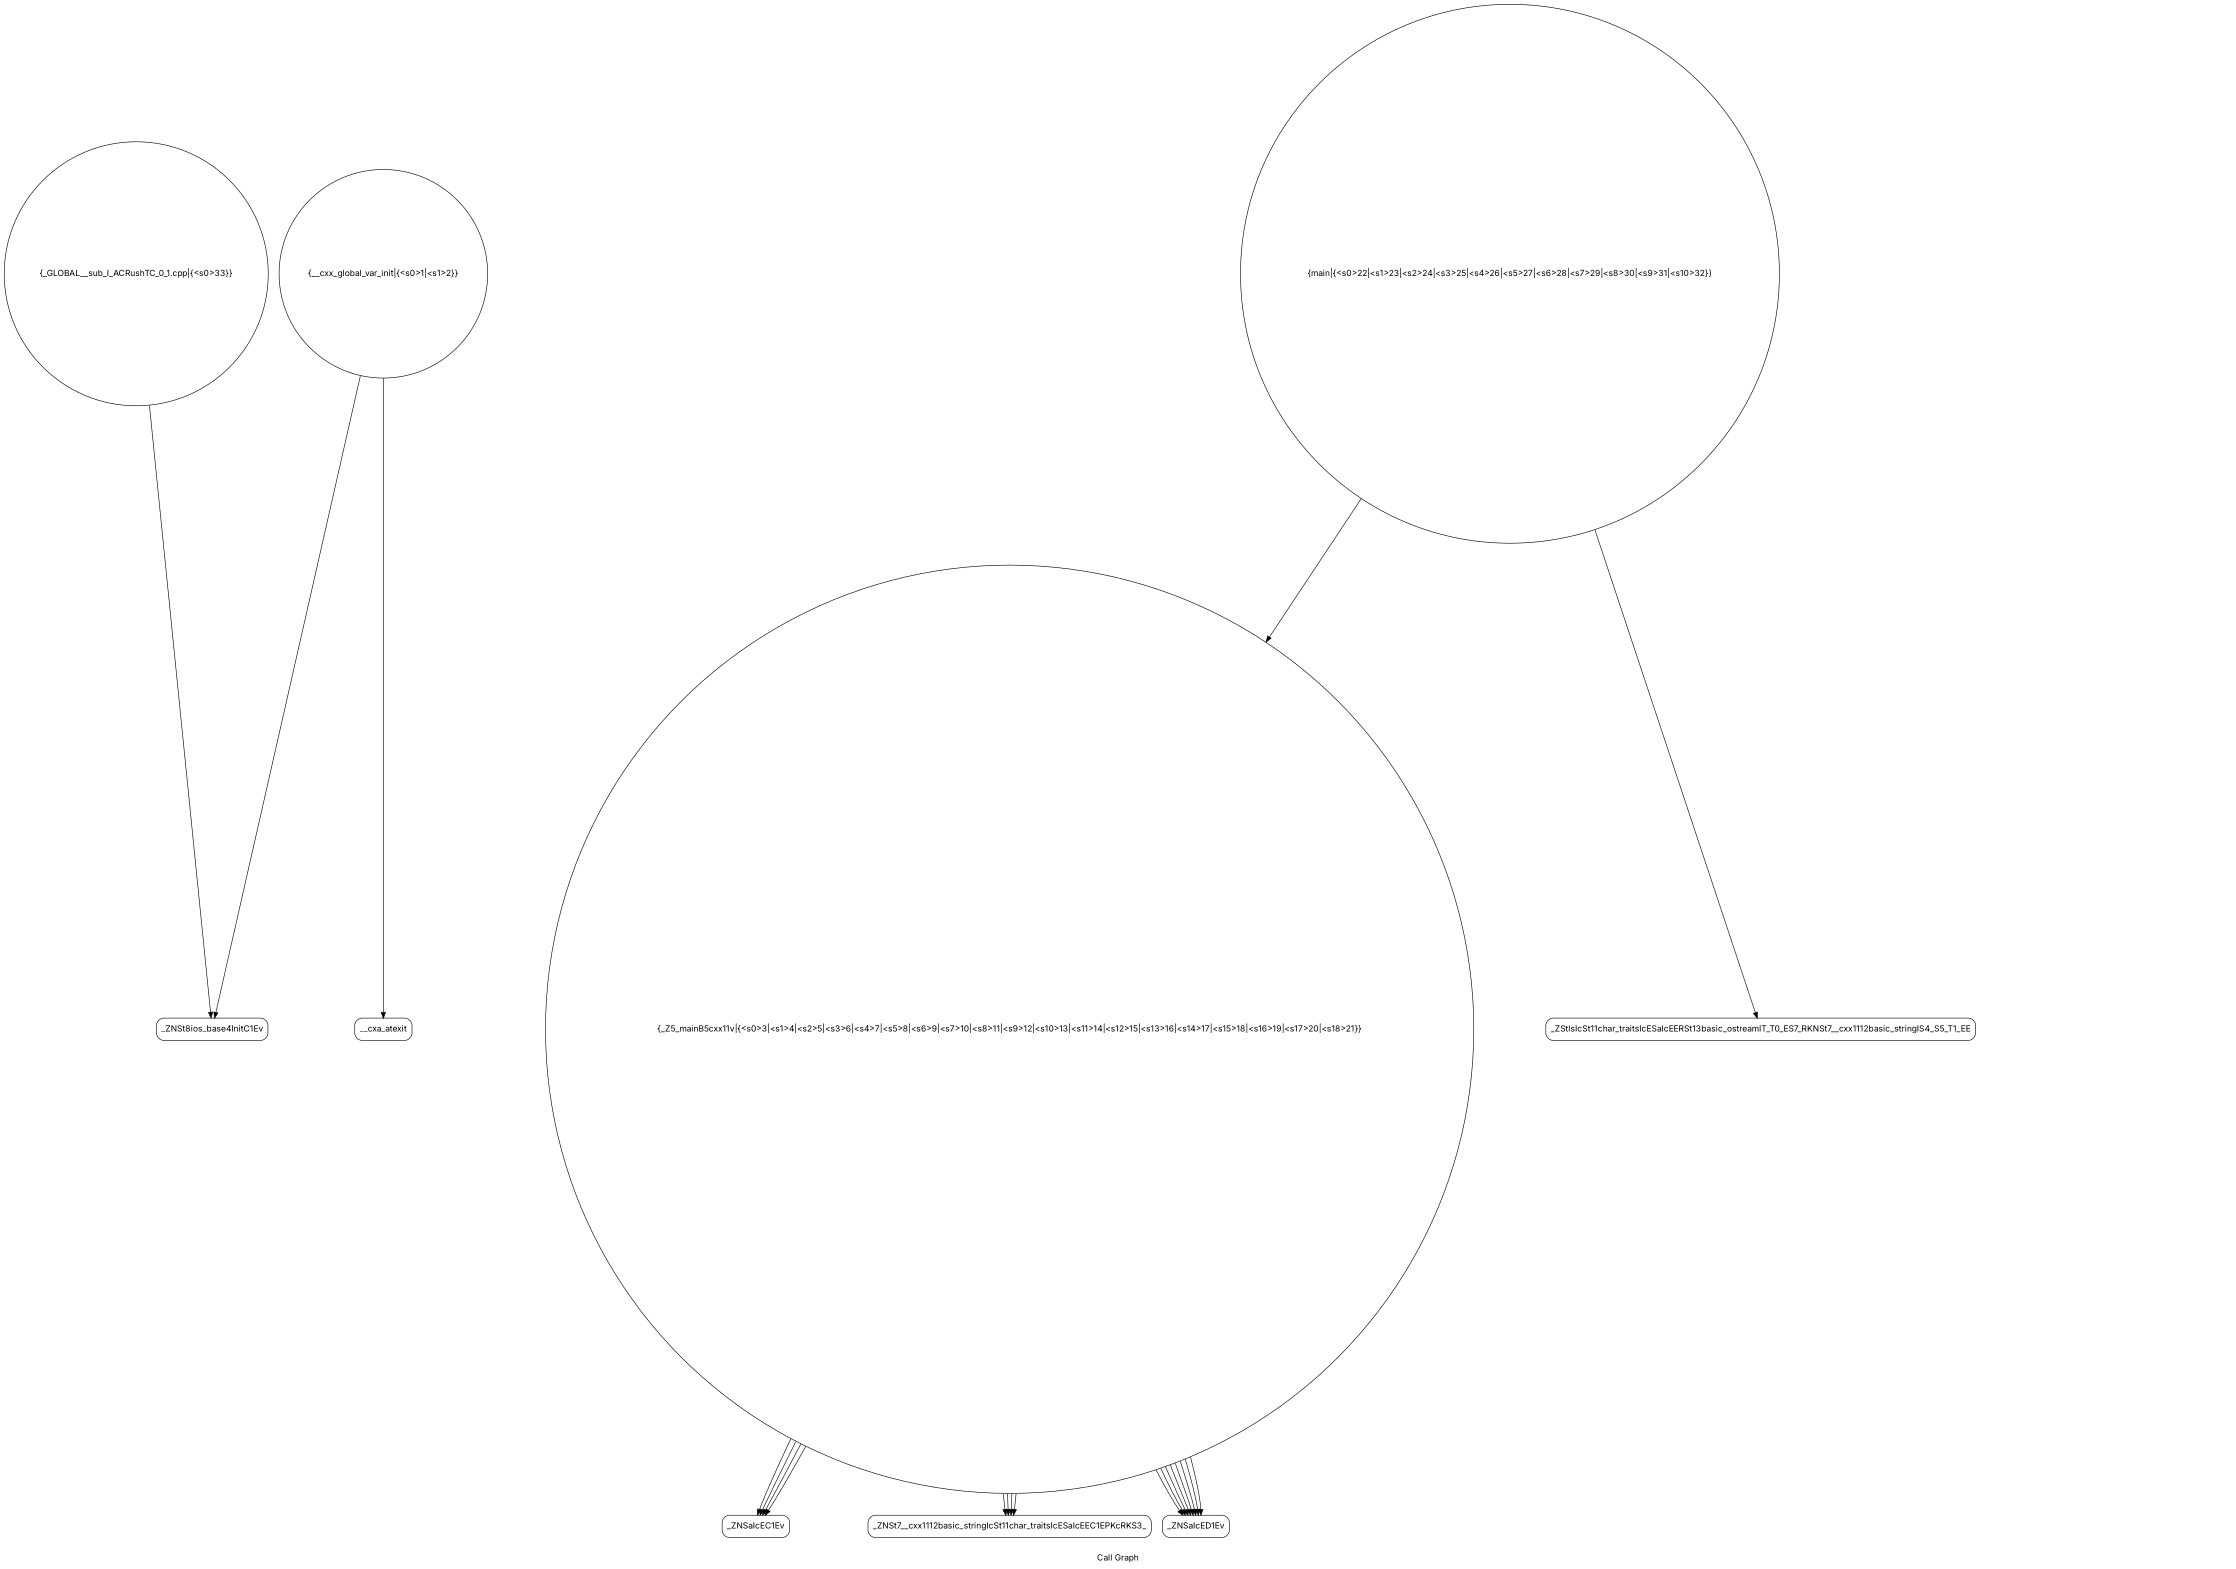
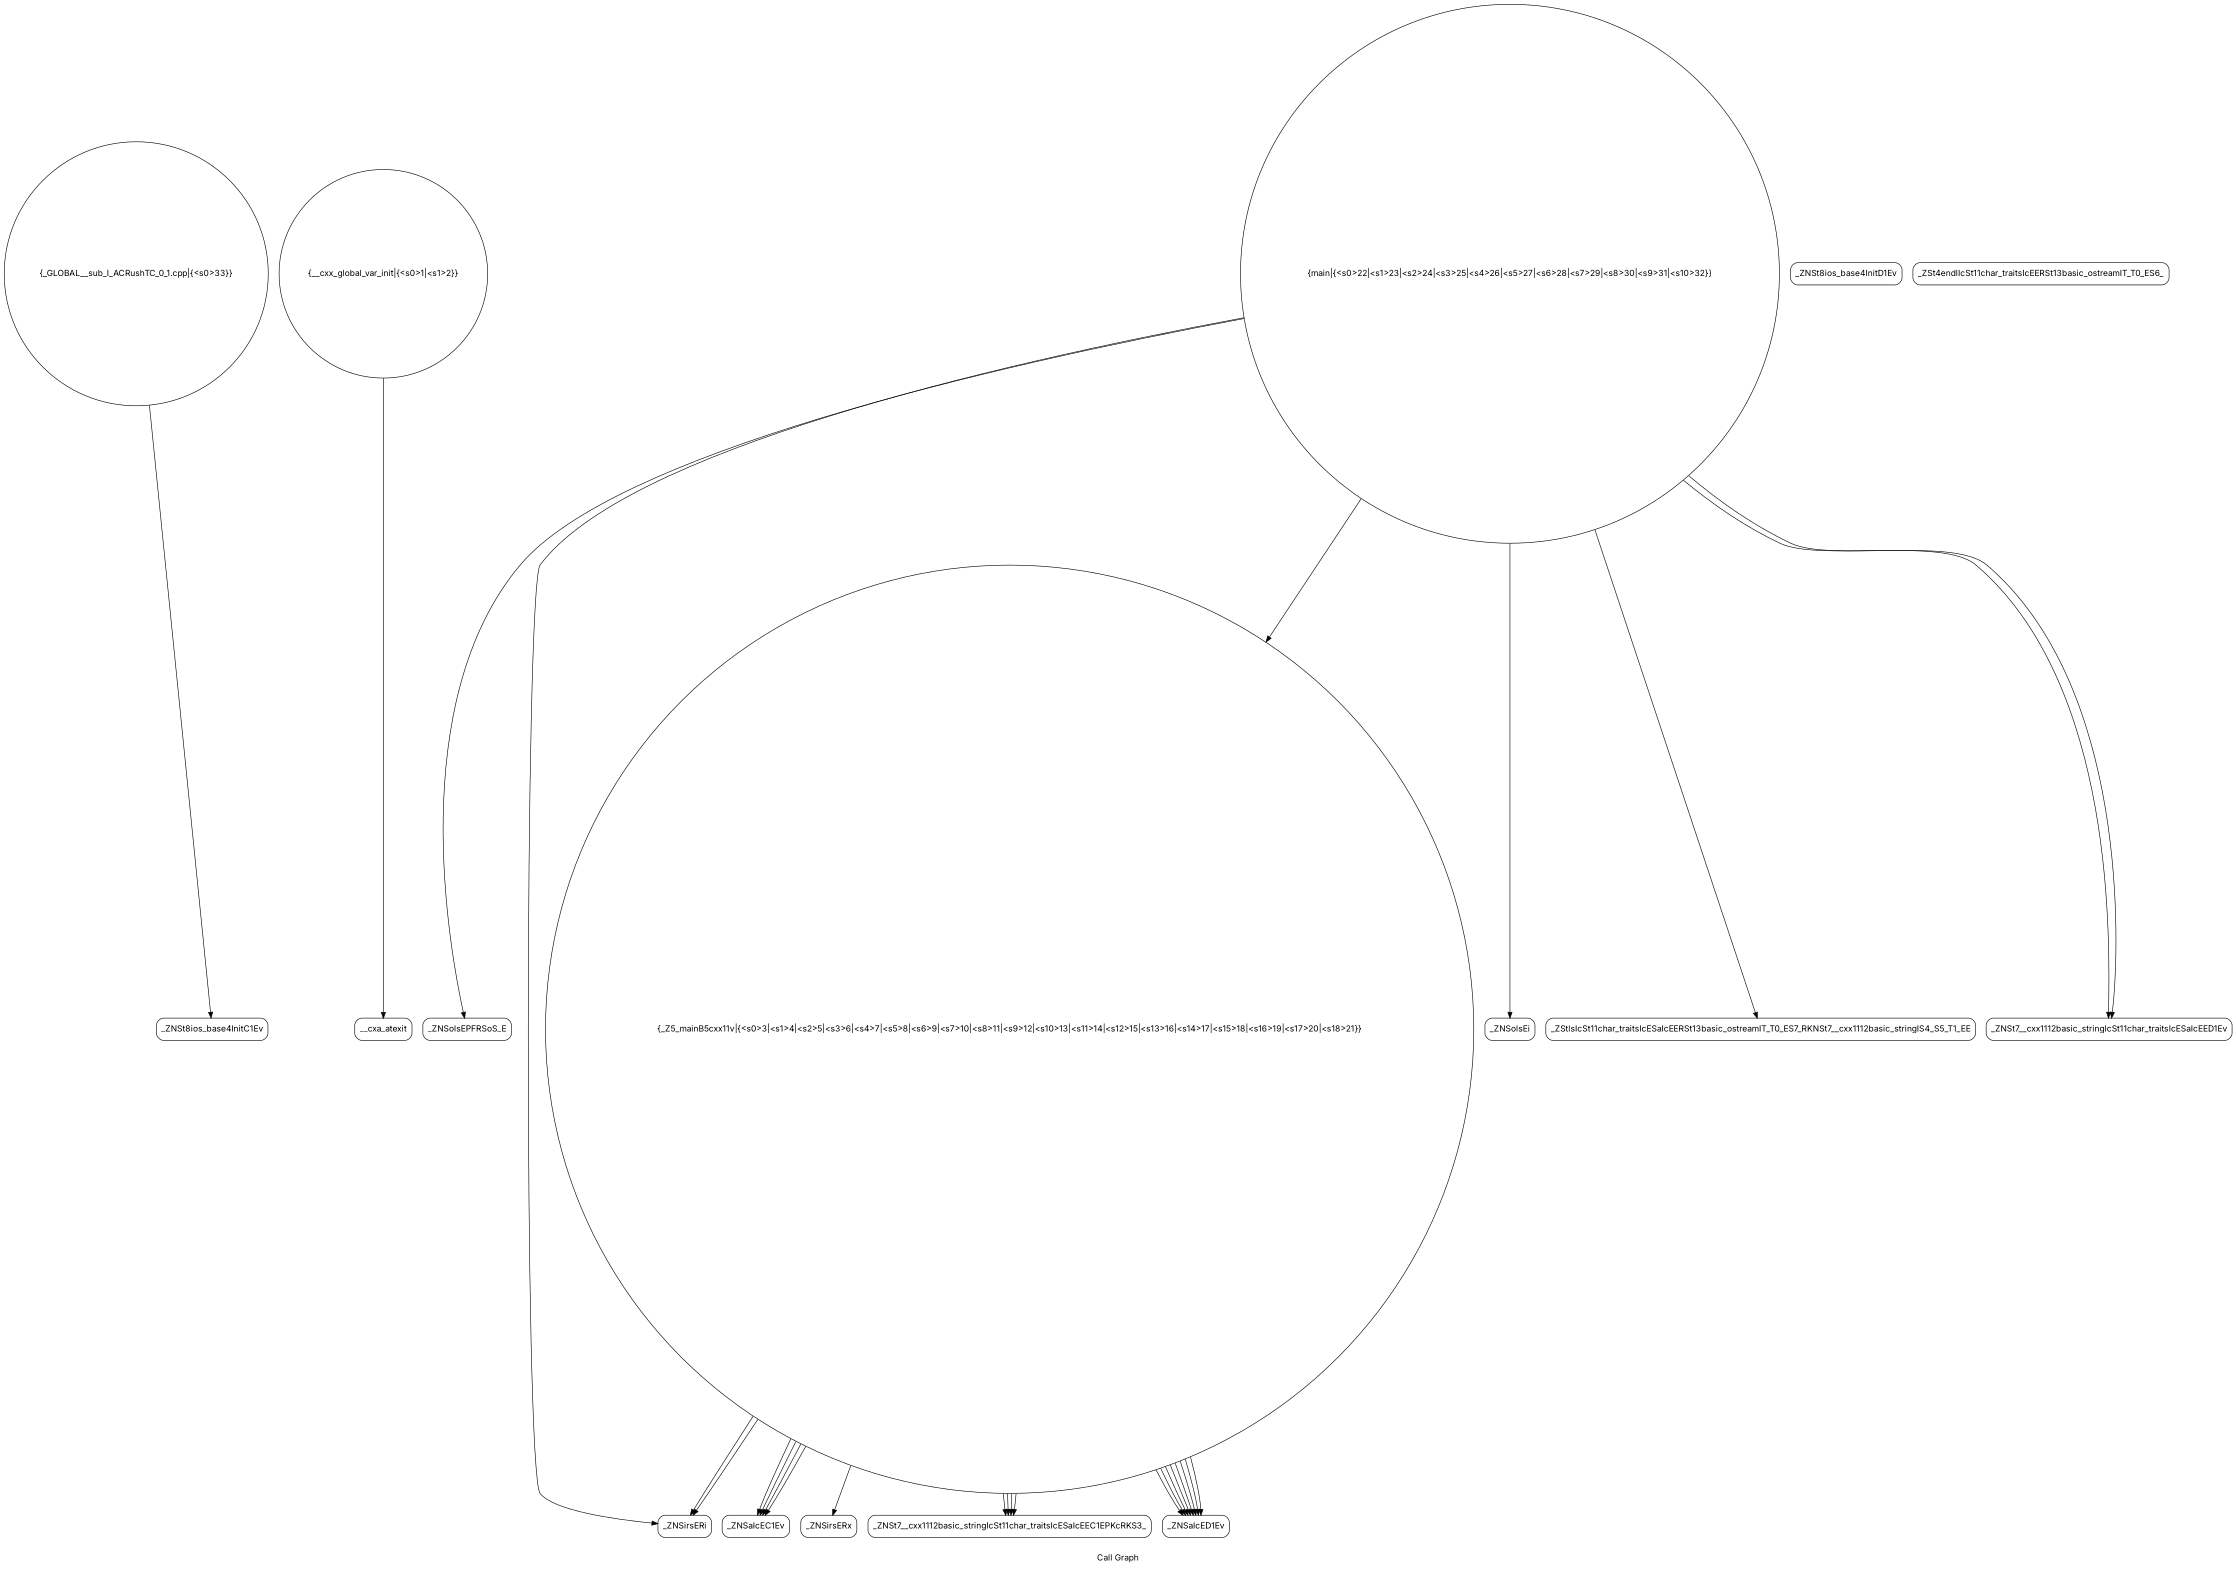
none -> (1846, 274)
none -> (2041, 274)
(288, 694) -> none
none -> (467, 1029)
none -> (1510, 1029)
none -> (2109, 1029)
none -> (685, 1526)
none -> (829, 1526)
